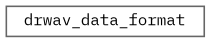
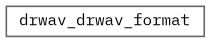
(105, 21) -> (105, 21)
